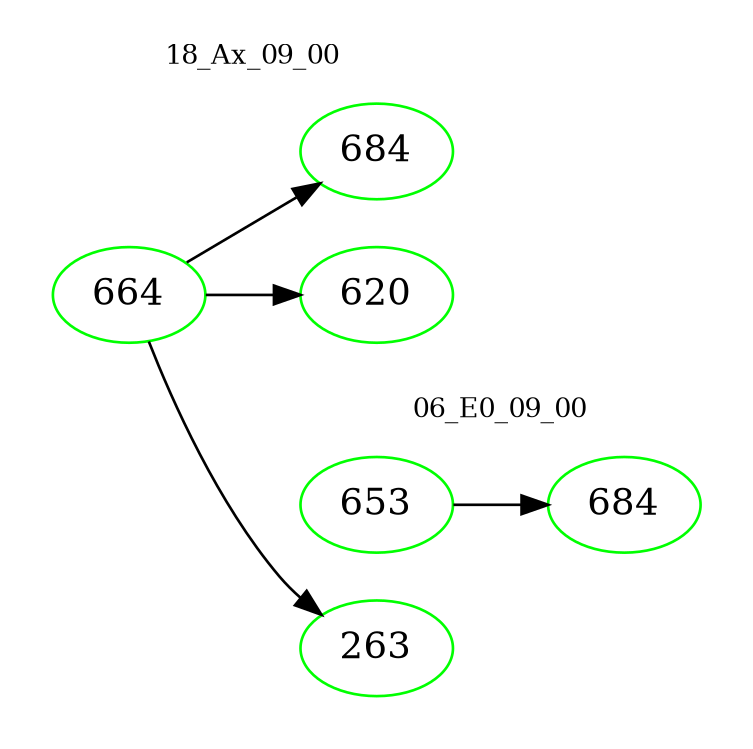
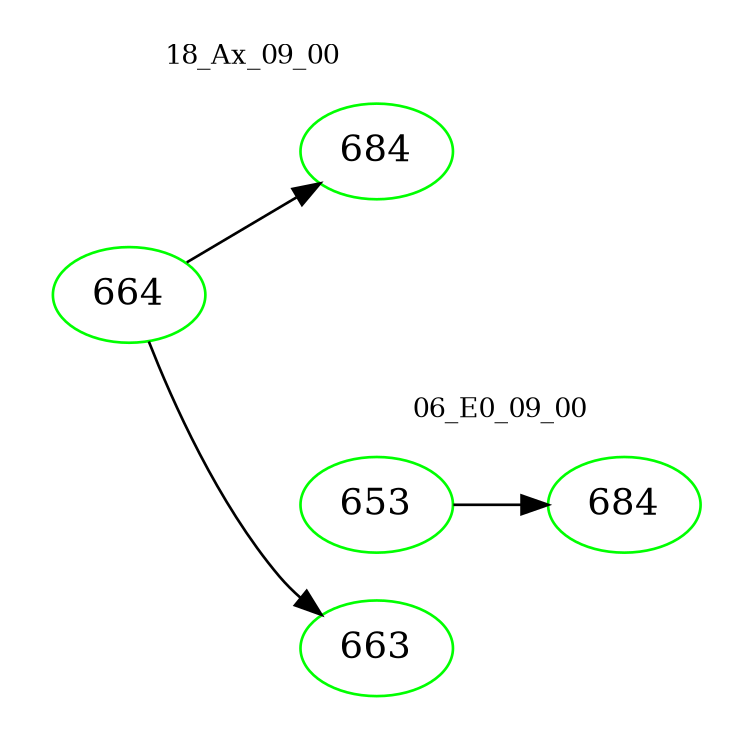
(377, 295) -> none
(377, 648) -> (377, 648)
